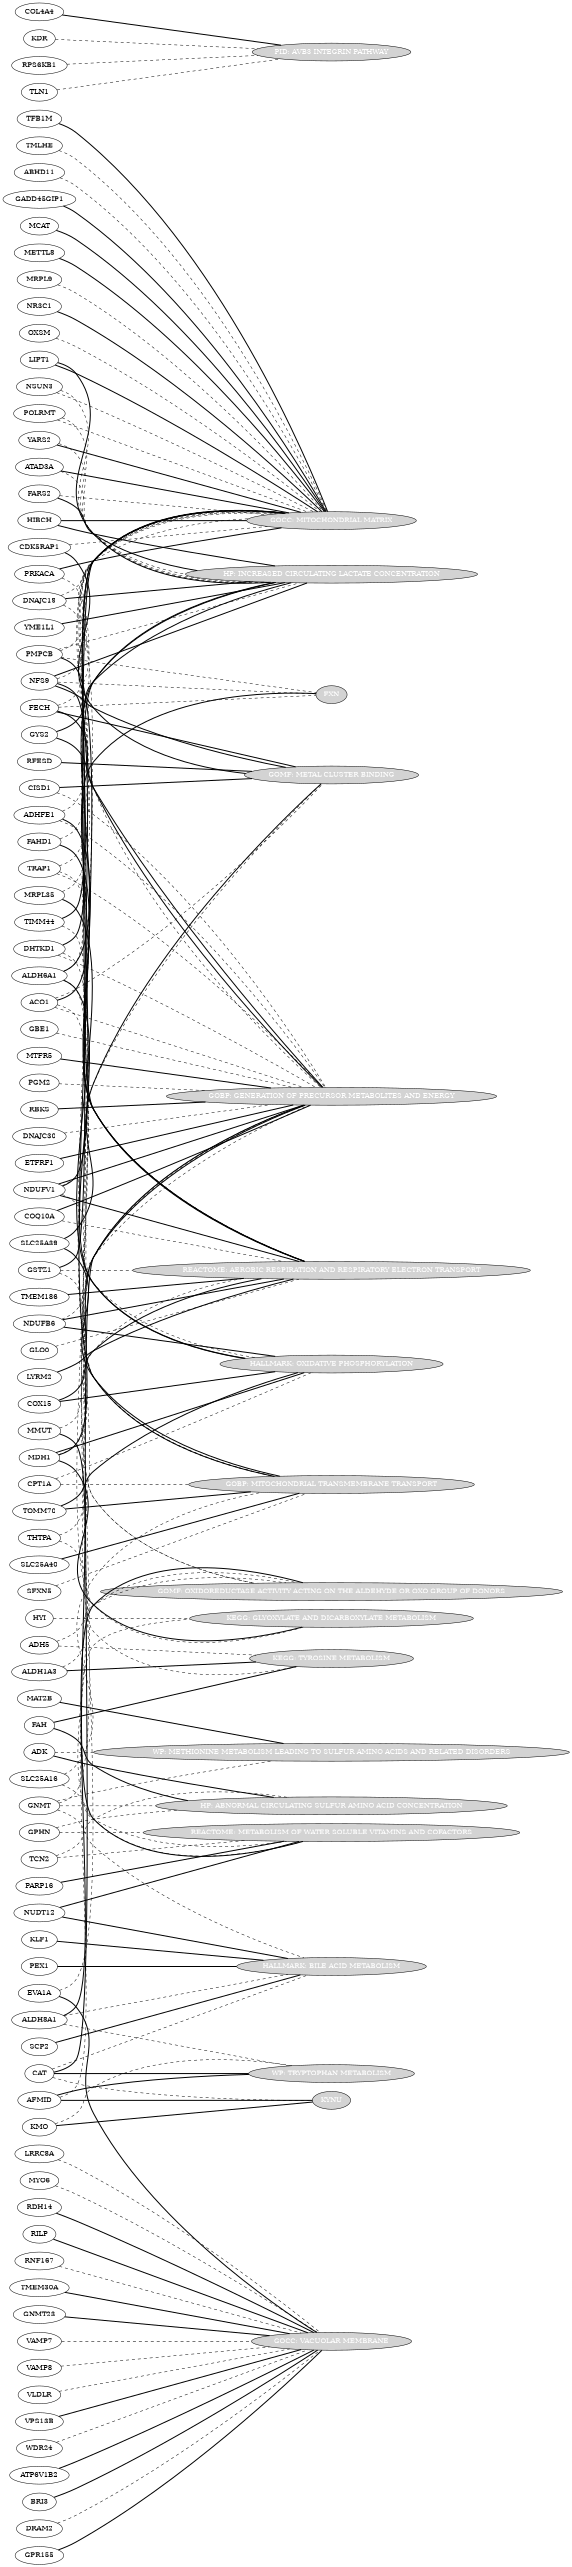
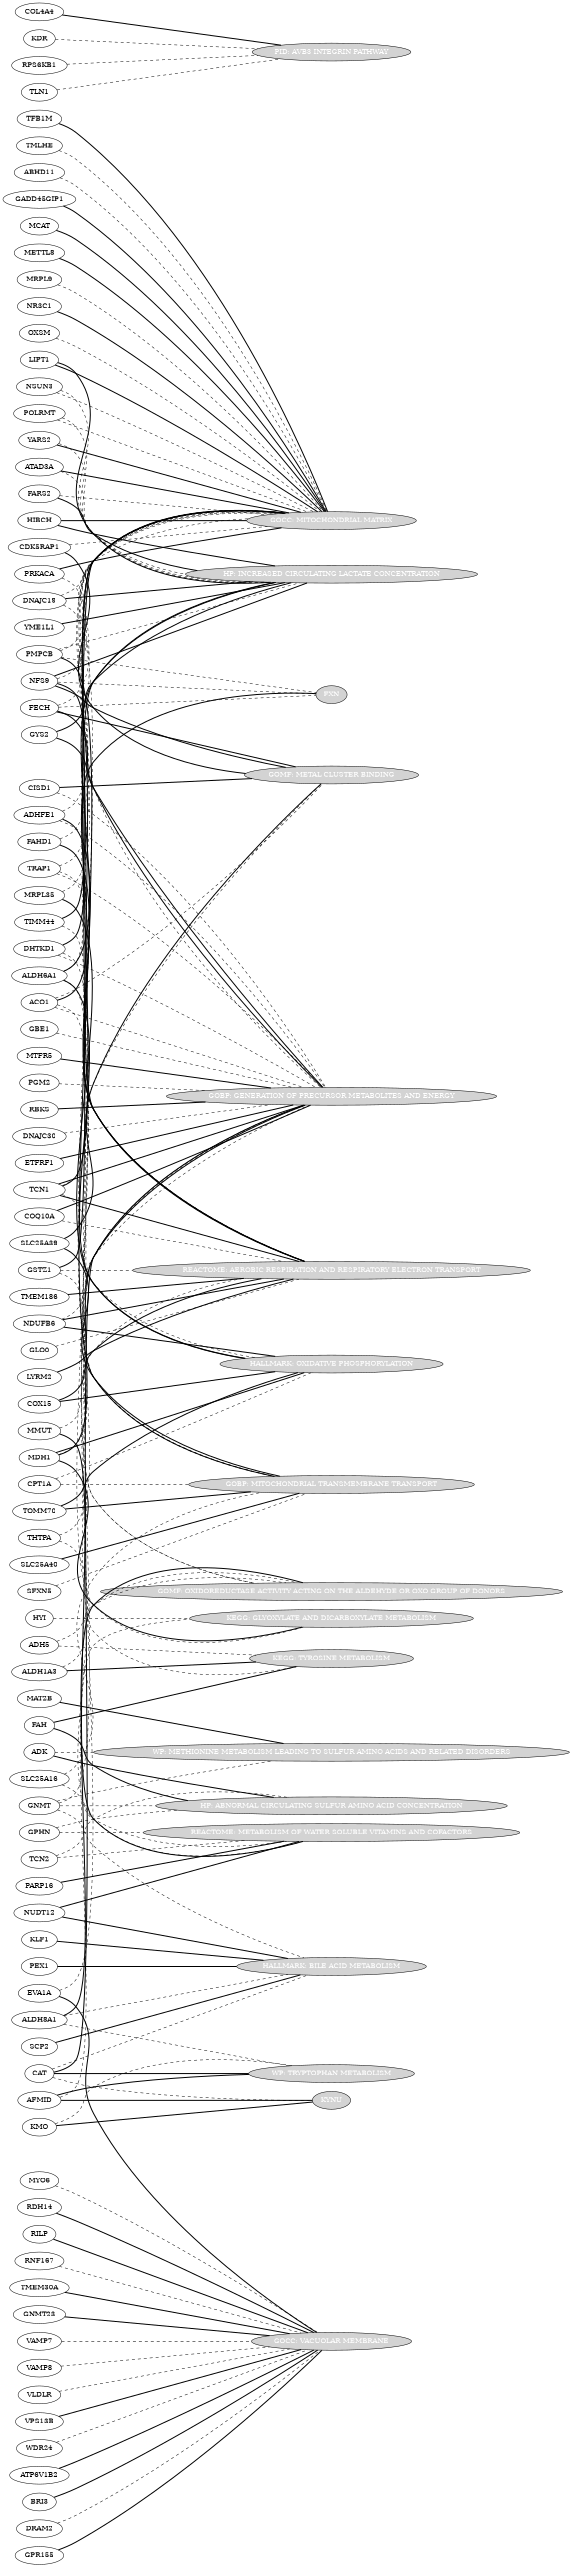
(39, 762) -> none
(39, 1190) -> (39, 1190)
(39, 2154) -> none
